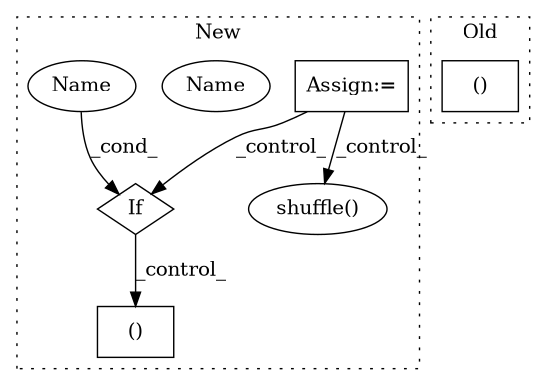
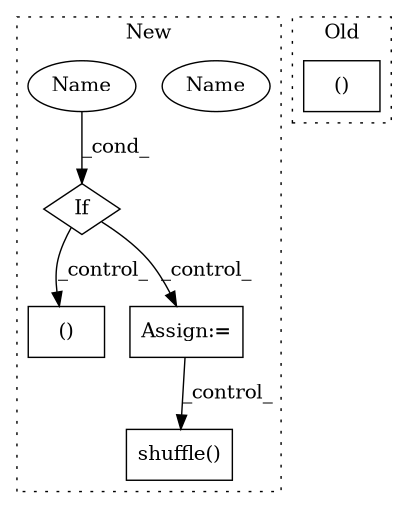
(231, 140) -> (141, 253)
(318, 209) -> (179, 455)
